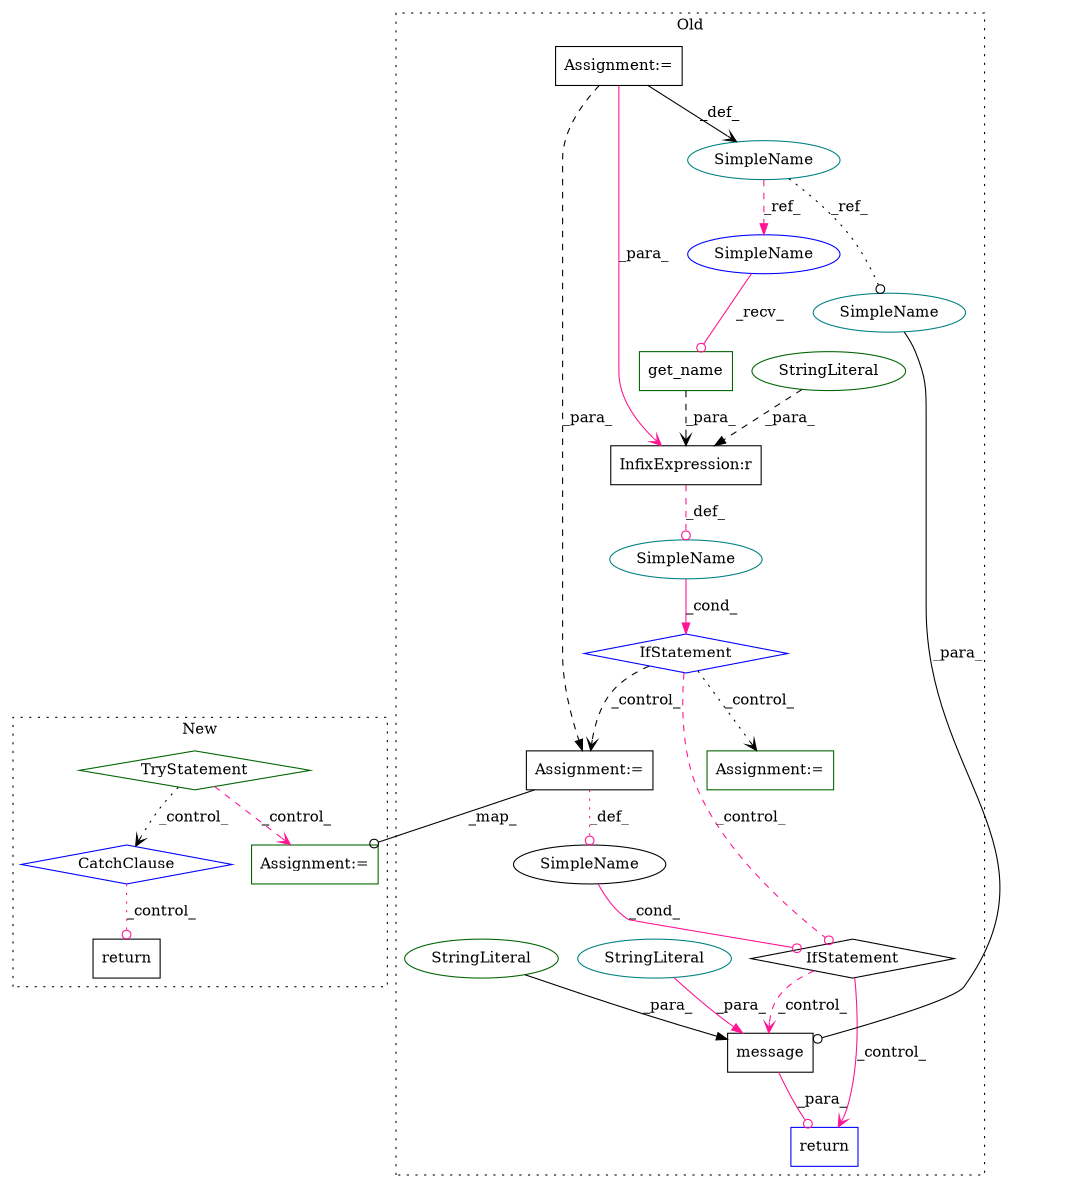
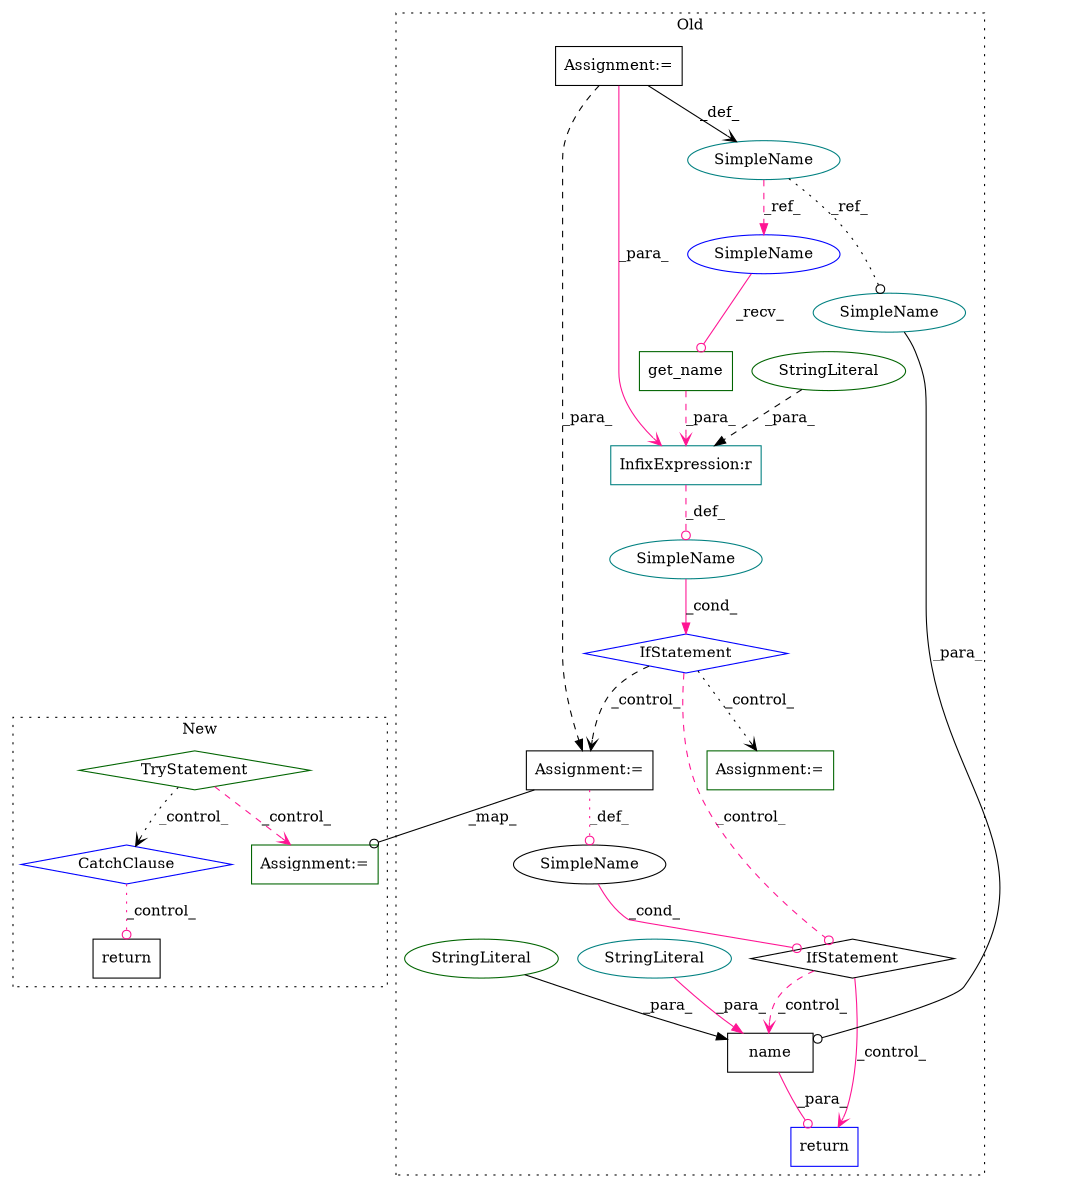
(686, 413) -> (686, 413)
(686, 465) -> (686, 465)
(770, 1053) -> (770, 1053)
